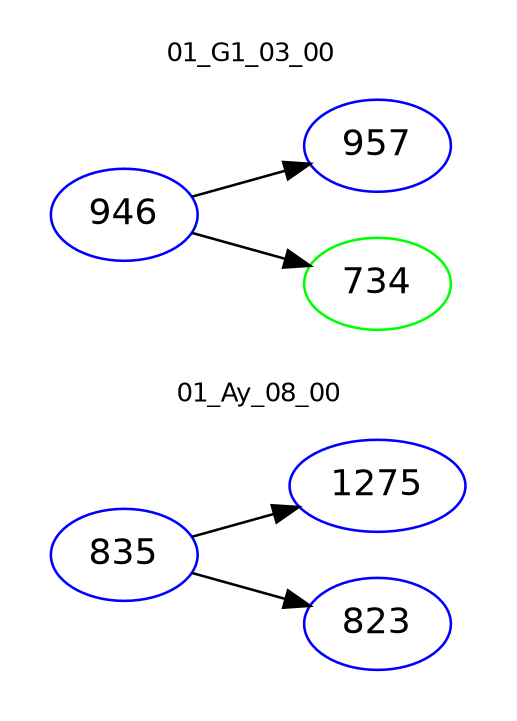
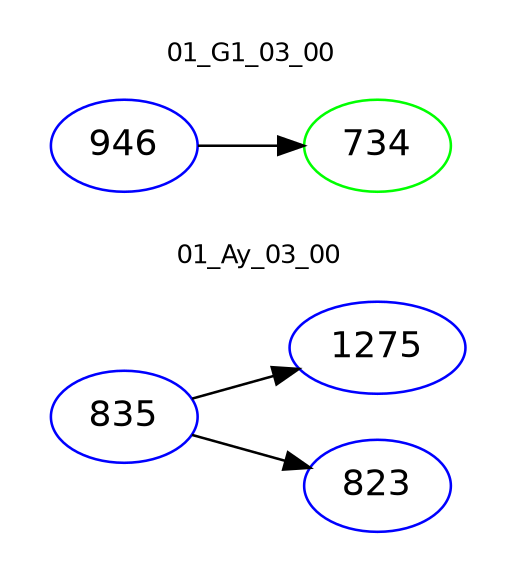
(378, 146) -> none
(258, 395) -> (258, 257)
